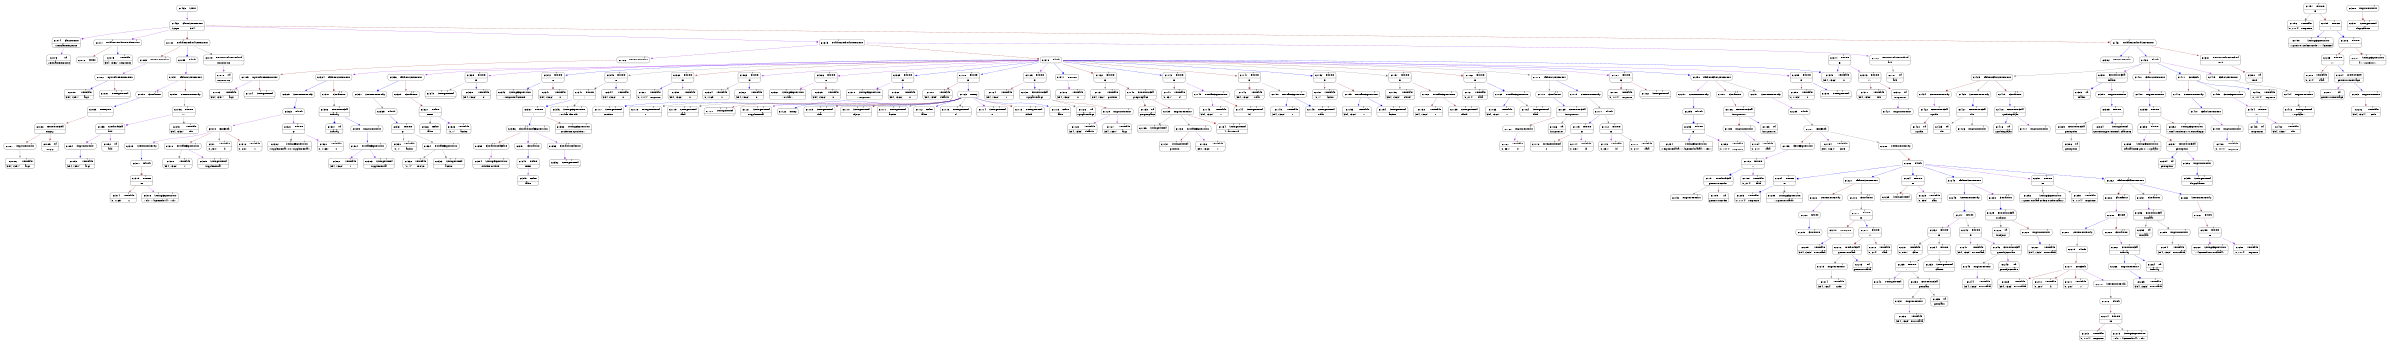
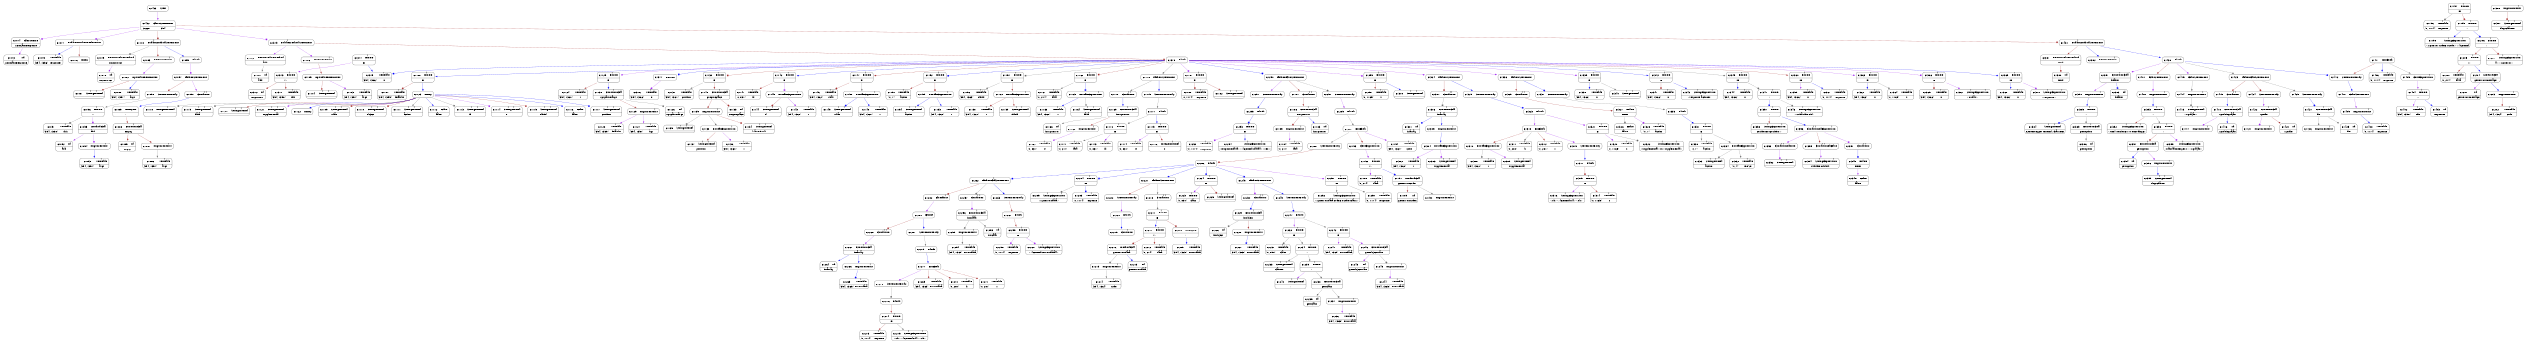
(187, 51) -> (174, 51)
(2168, 68) -> (2256, 68)
(1899, 103) -> (2261, 120)
(1935, 195) -> (1193, 195)
(2076, 257) -> (927, 257)
